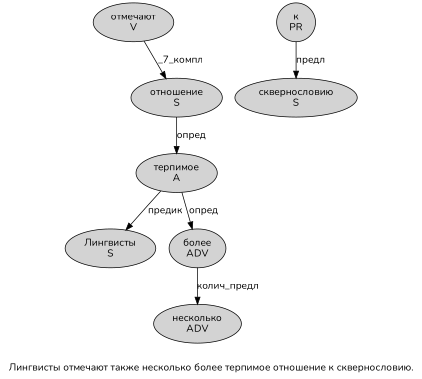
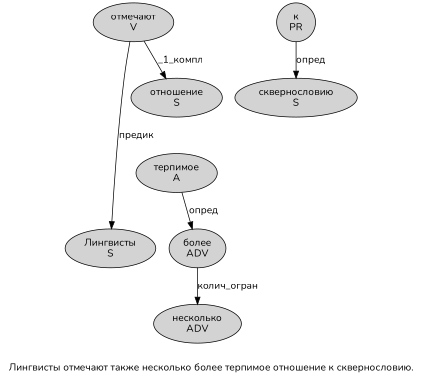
(181, 60) -> (181, 60)
(311, 60) -> (311, 60)
(177, 132) -> none
(146, 208) -> (119, 131)
(228, 286) -> (228, 286)
